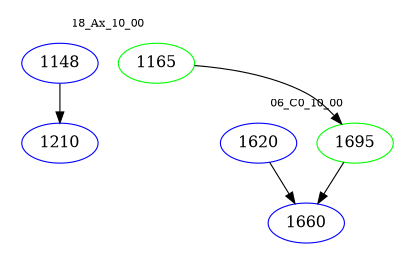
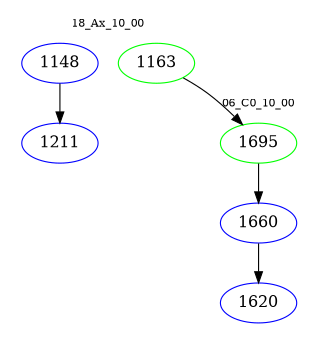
(156, 63) -> (156, 63)
(60, 143) -> (60, 143)
(279, 178) -> (259, 258)
